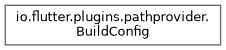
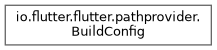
(113, 25) -> (108, 25)
